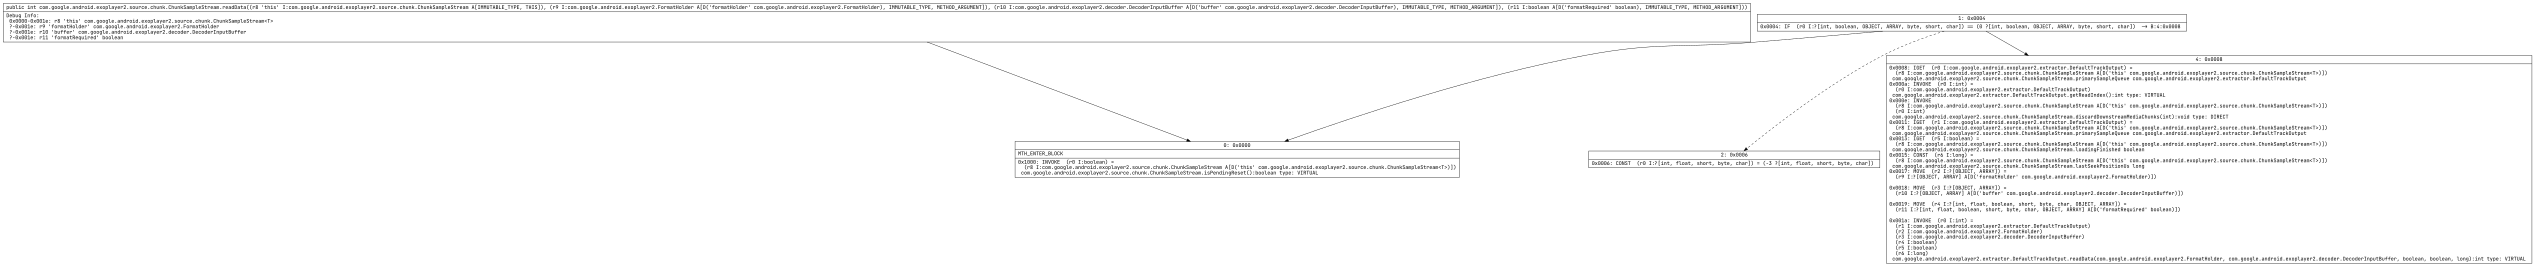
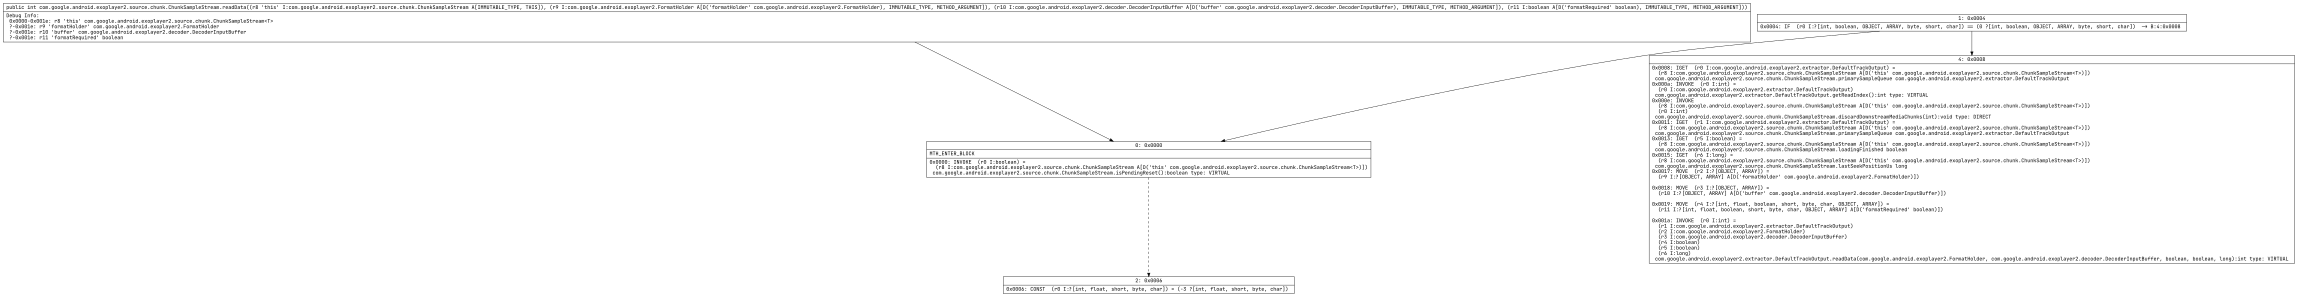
(1840, 80) -> (1149, 225)
(1933, 155) -> (1694, 155)
(1068, 162) -> (979, 162)
